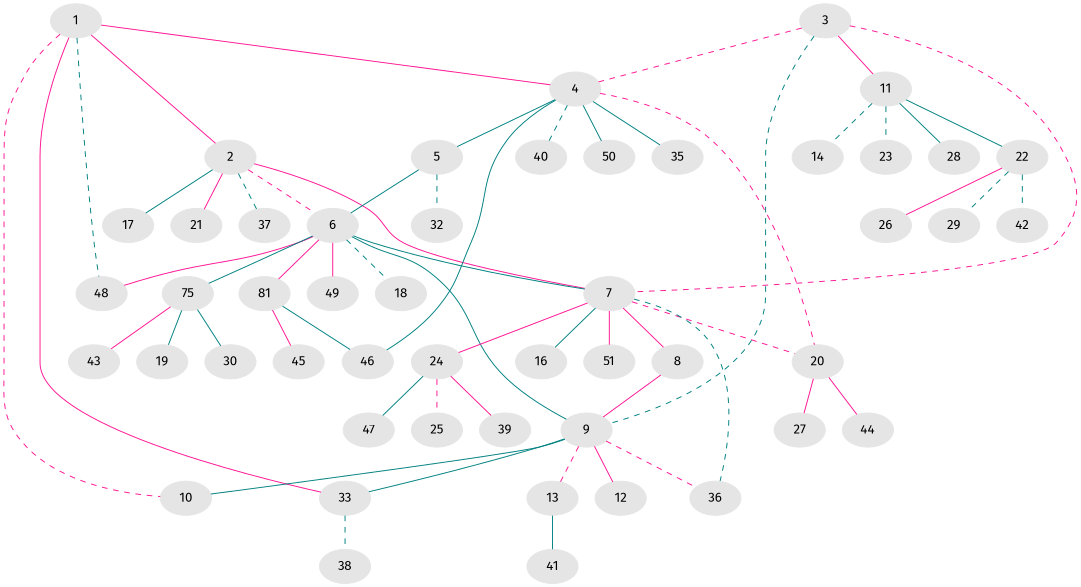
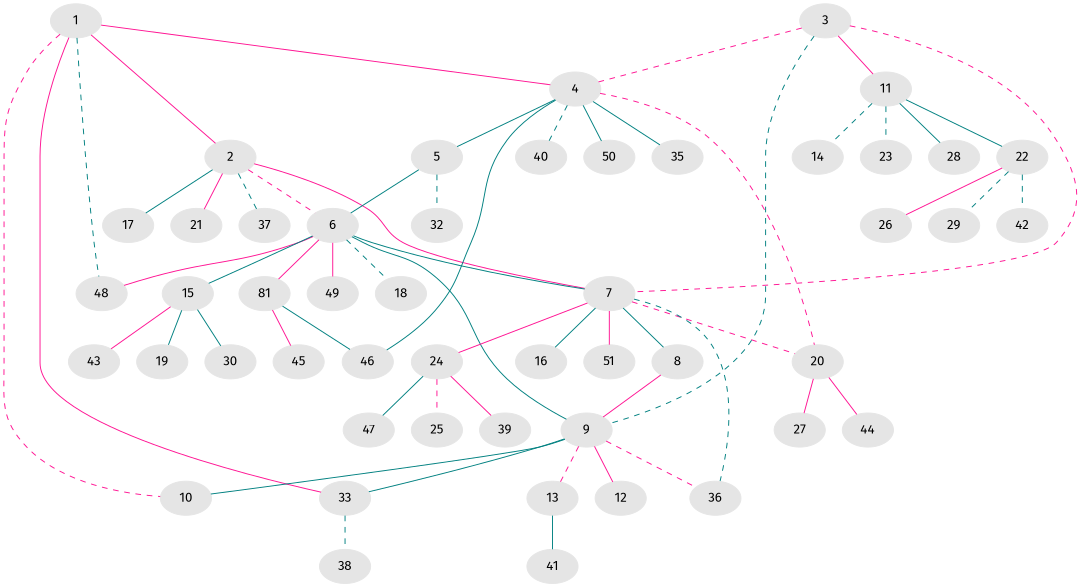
(188, 294) -> (188, 294)
(643, 328) -> (643, 328)
